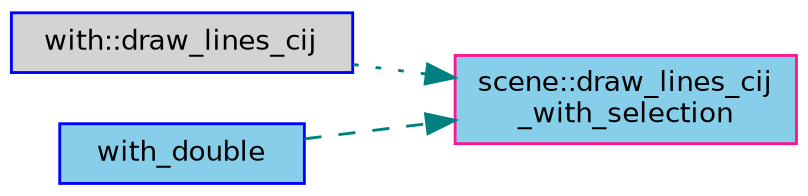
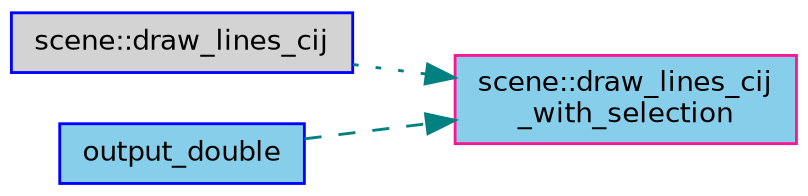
(182, 43) -> (182, 43)
(182, 154) -> (182, 154)
